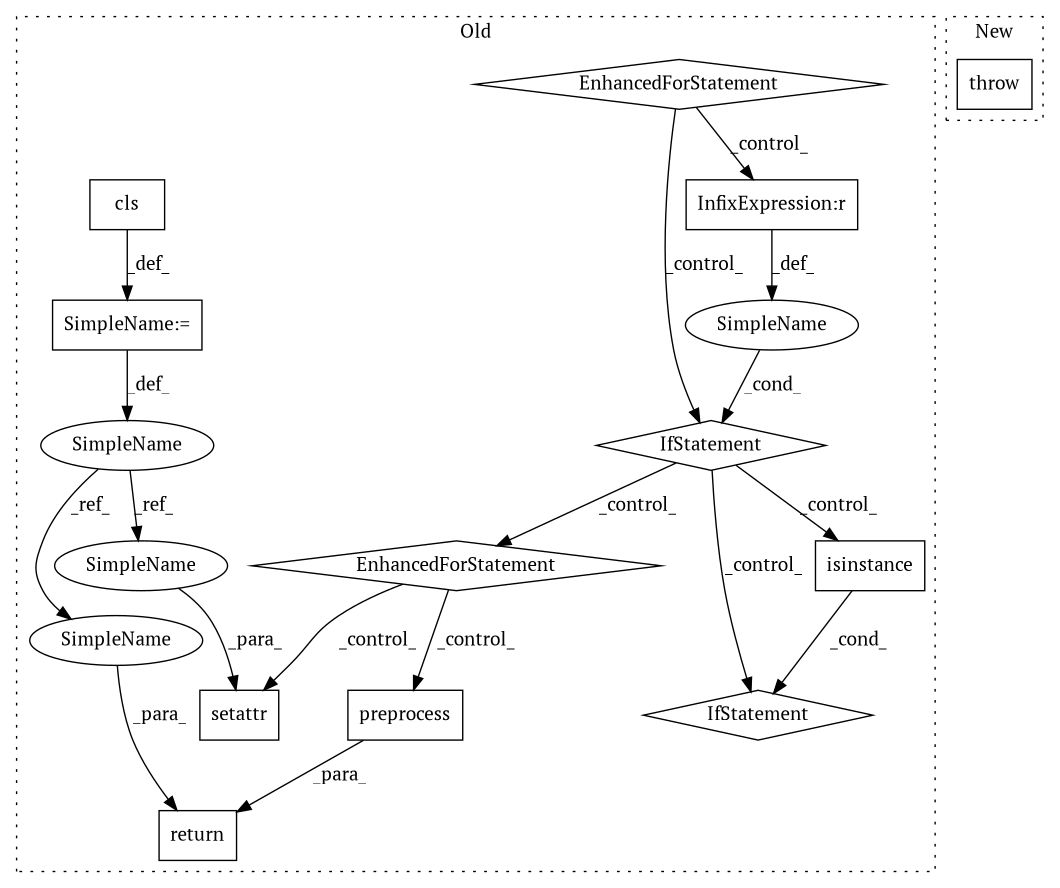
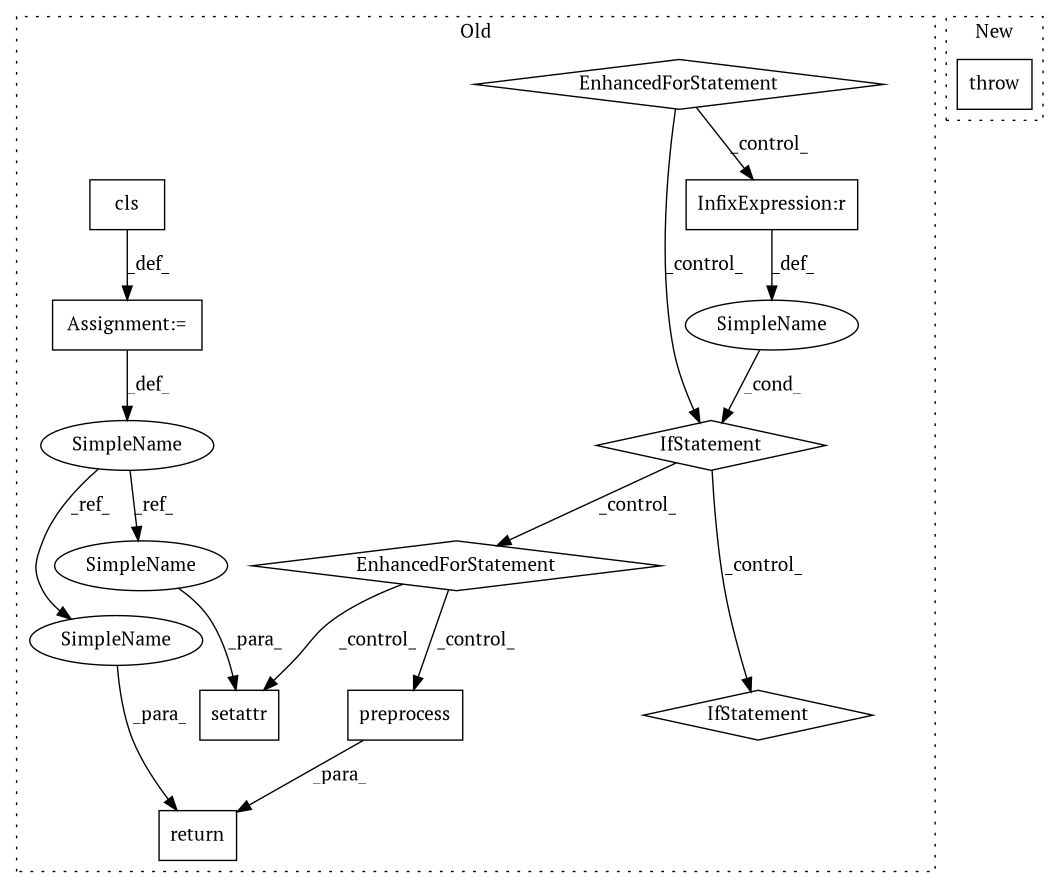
(127, 325) -> (127, 325)
(870, 566) -> none
